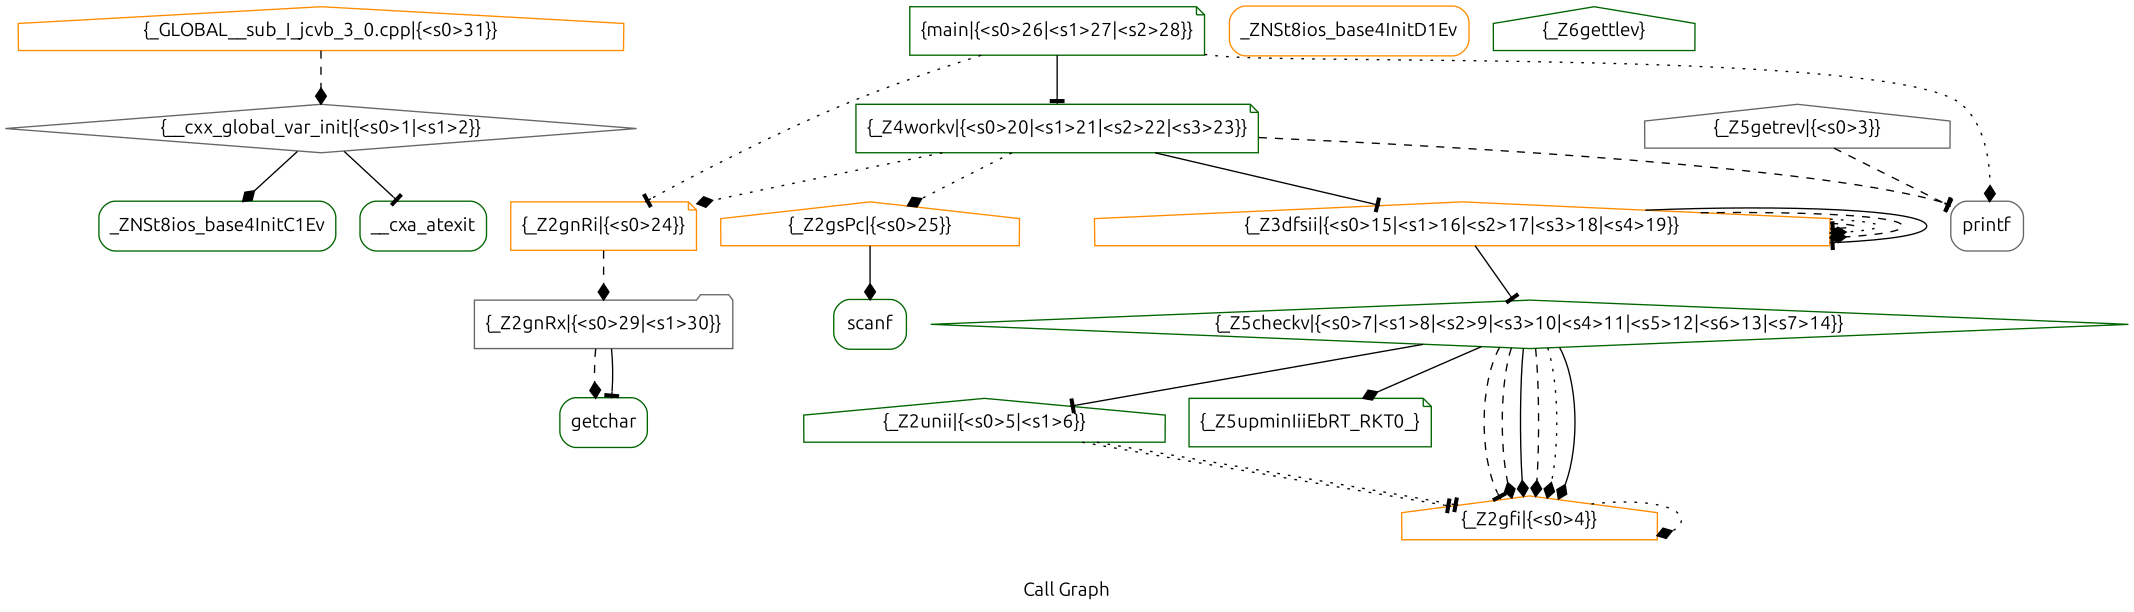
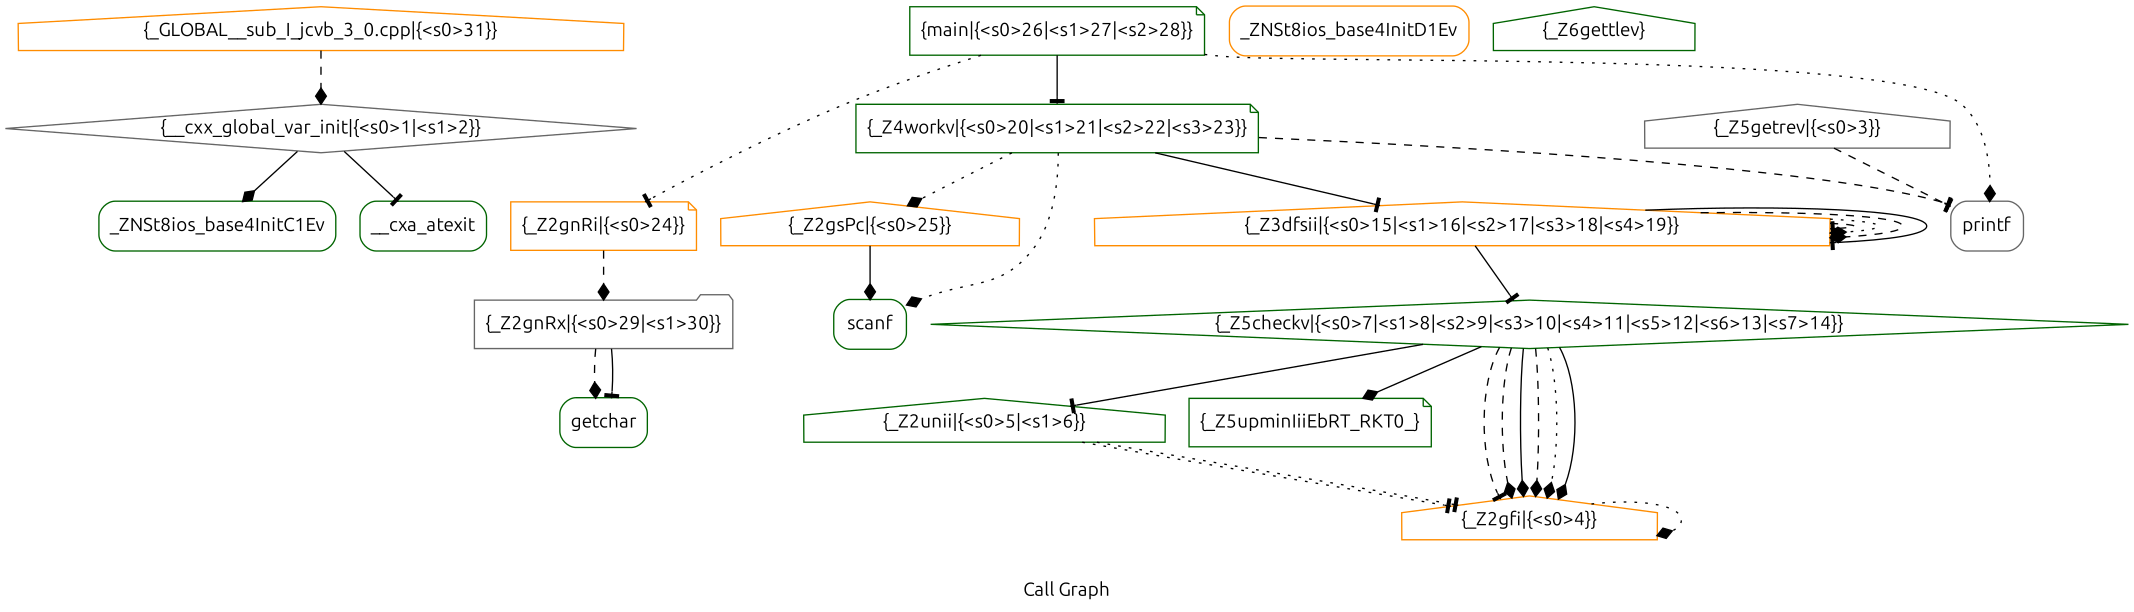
(828, 176) -> (1025, 258)
